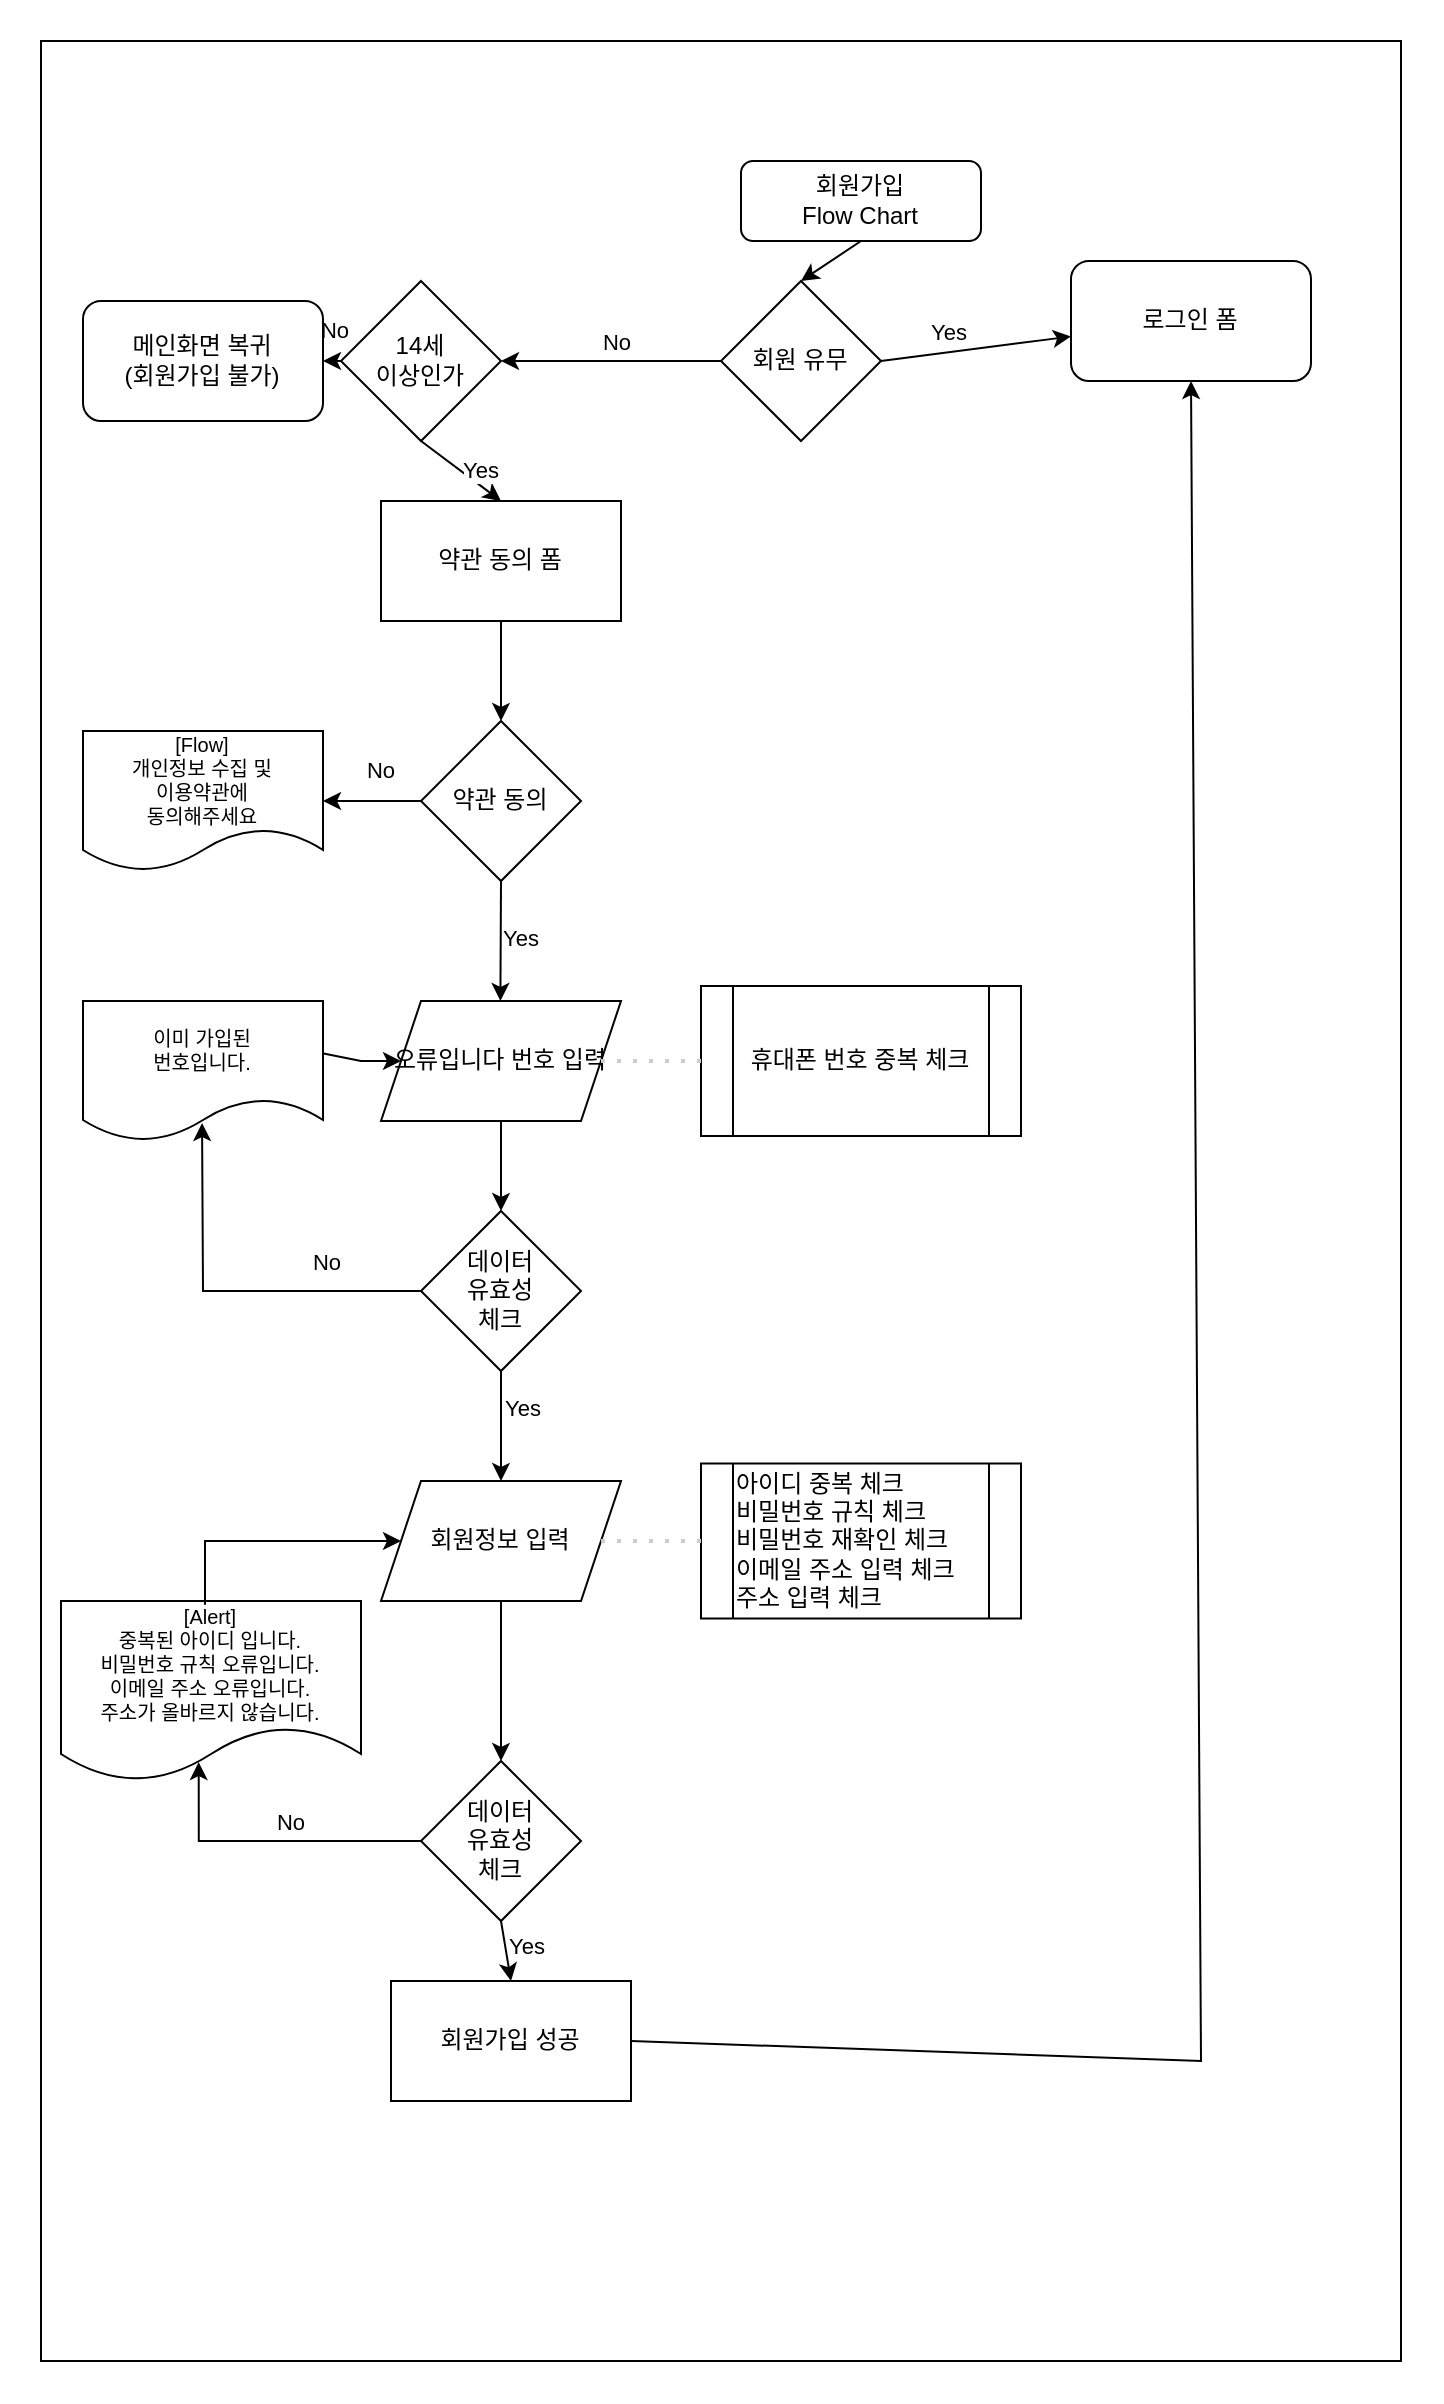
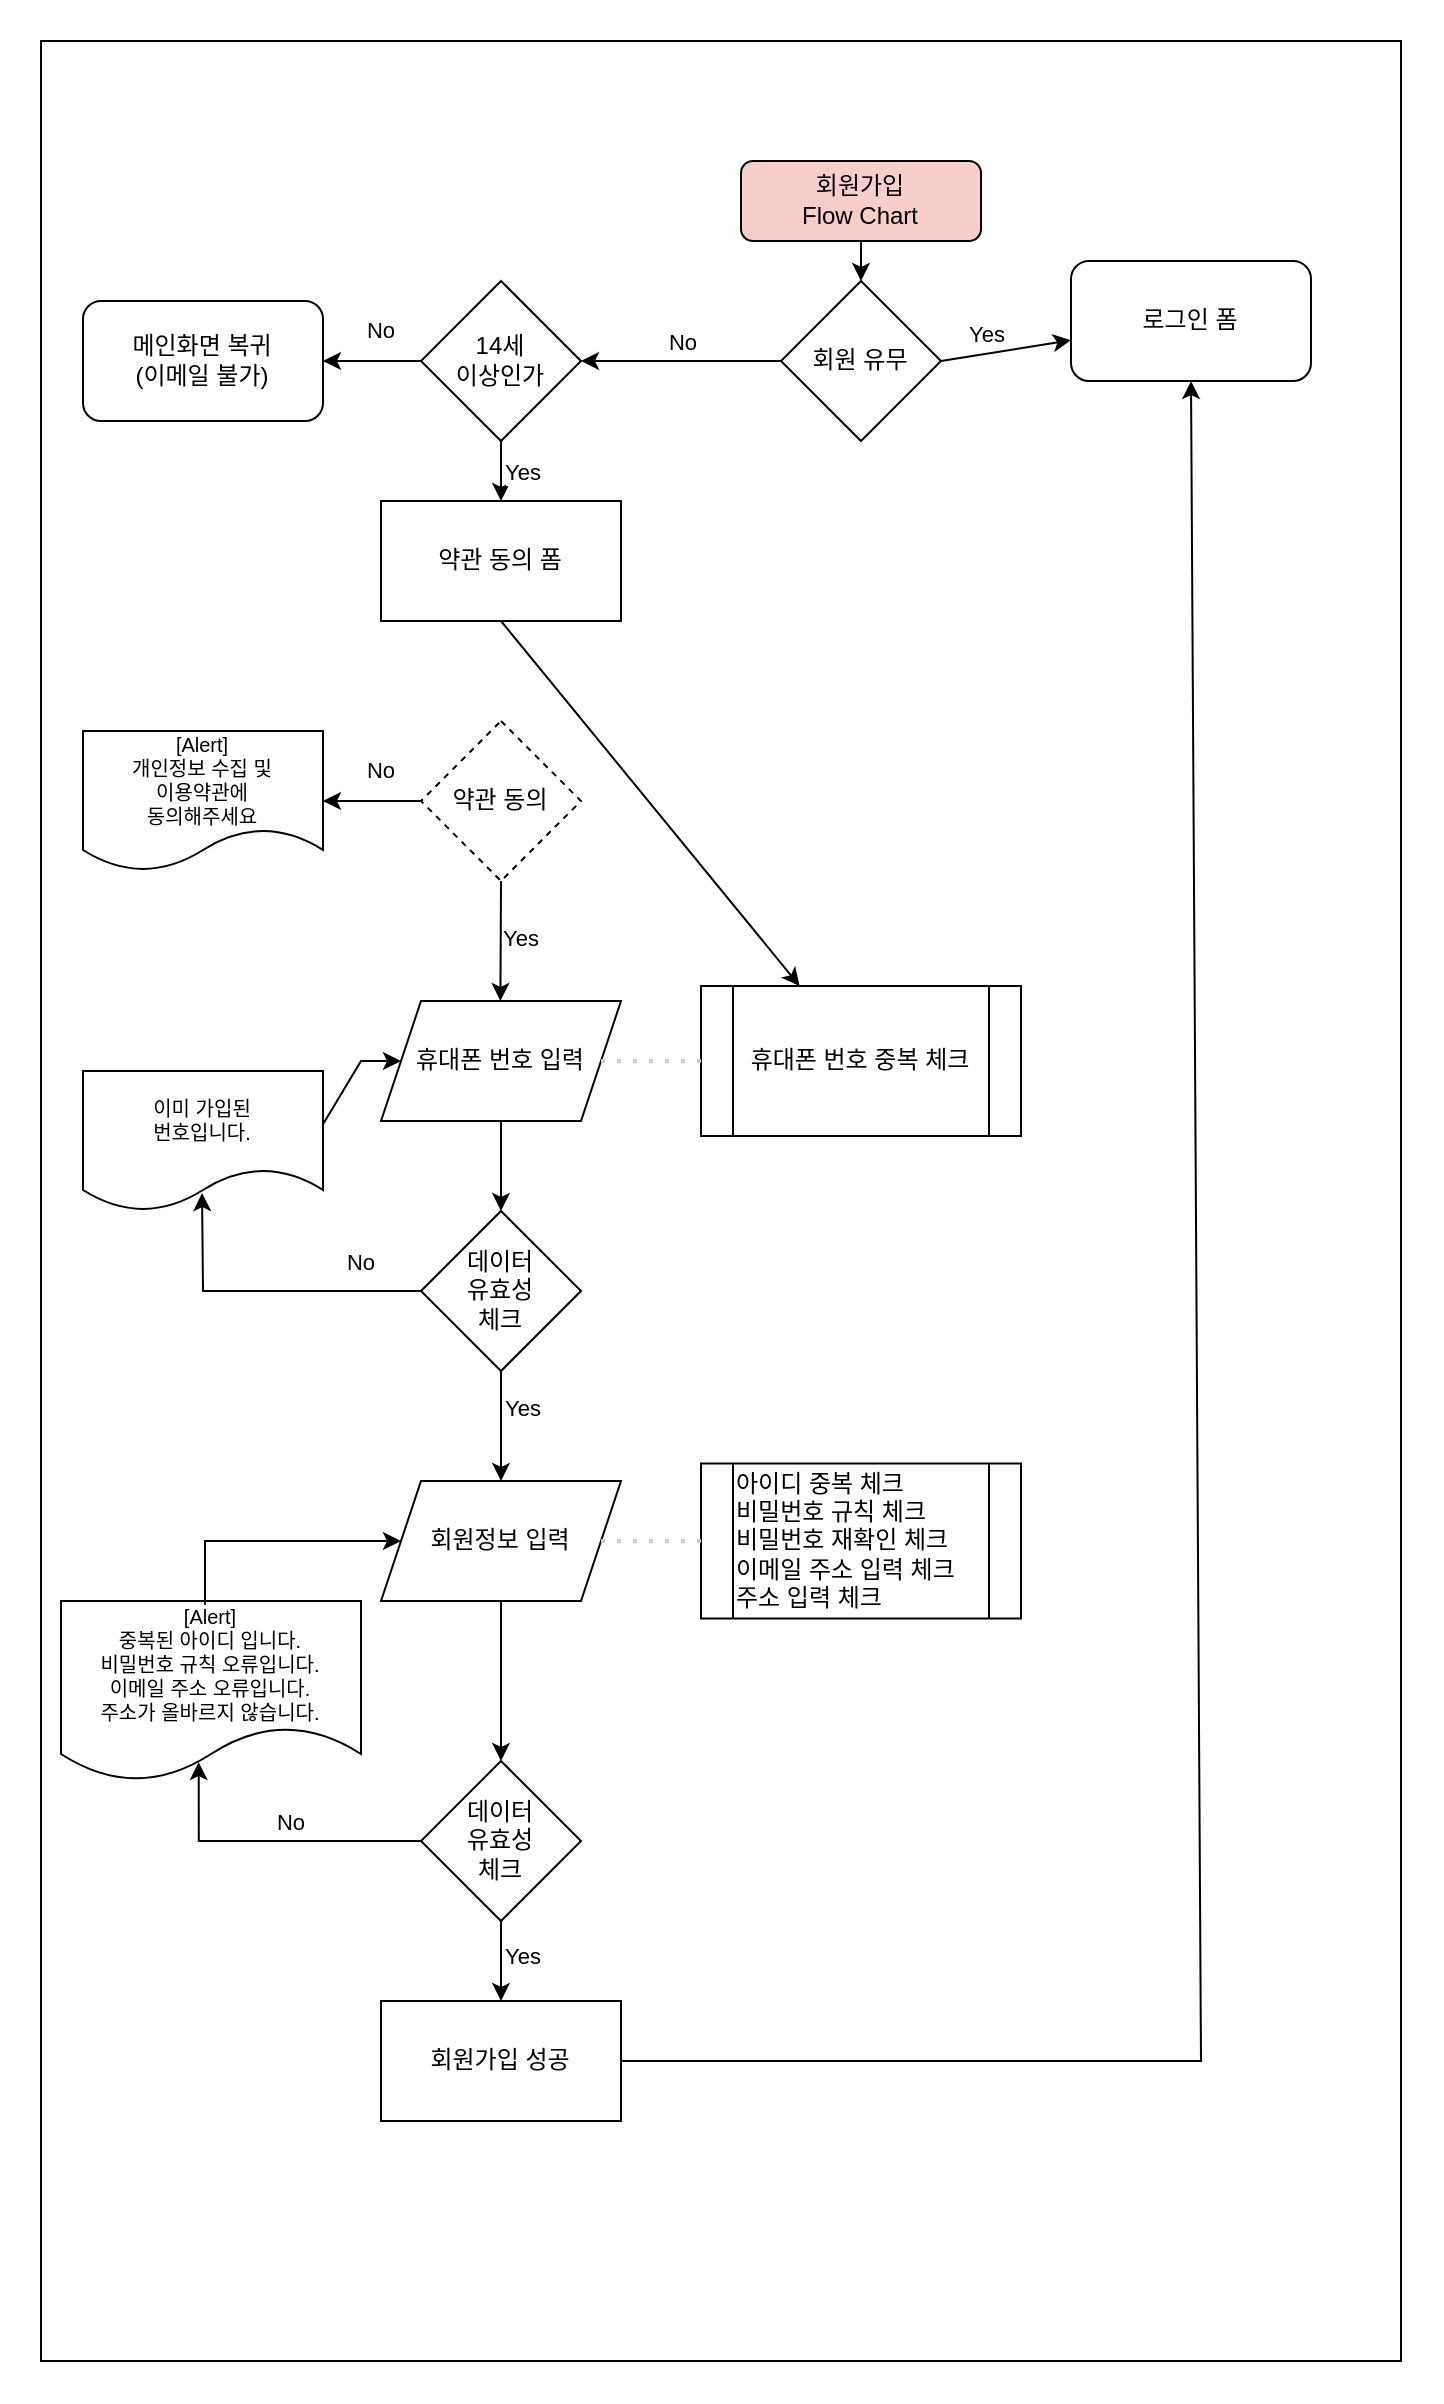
(861, 201) -> (861, 201)
(203, 361) -> (203, 361)
(421, 361) -> (501, 361)
(801, 361) -> (861, 361)
(501, 664) -> (646, 799)
(203, 781) -> (203, 781)
(501, 801) -> (501, 801)
(501, 1061) -> (501, 1061)
(203, 1071) -> (203, 1141)
(511, 2041) -> (501, 2061)
